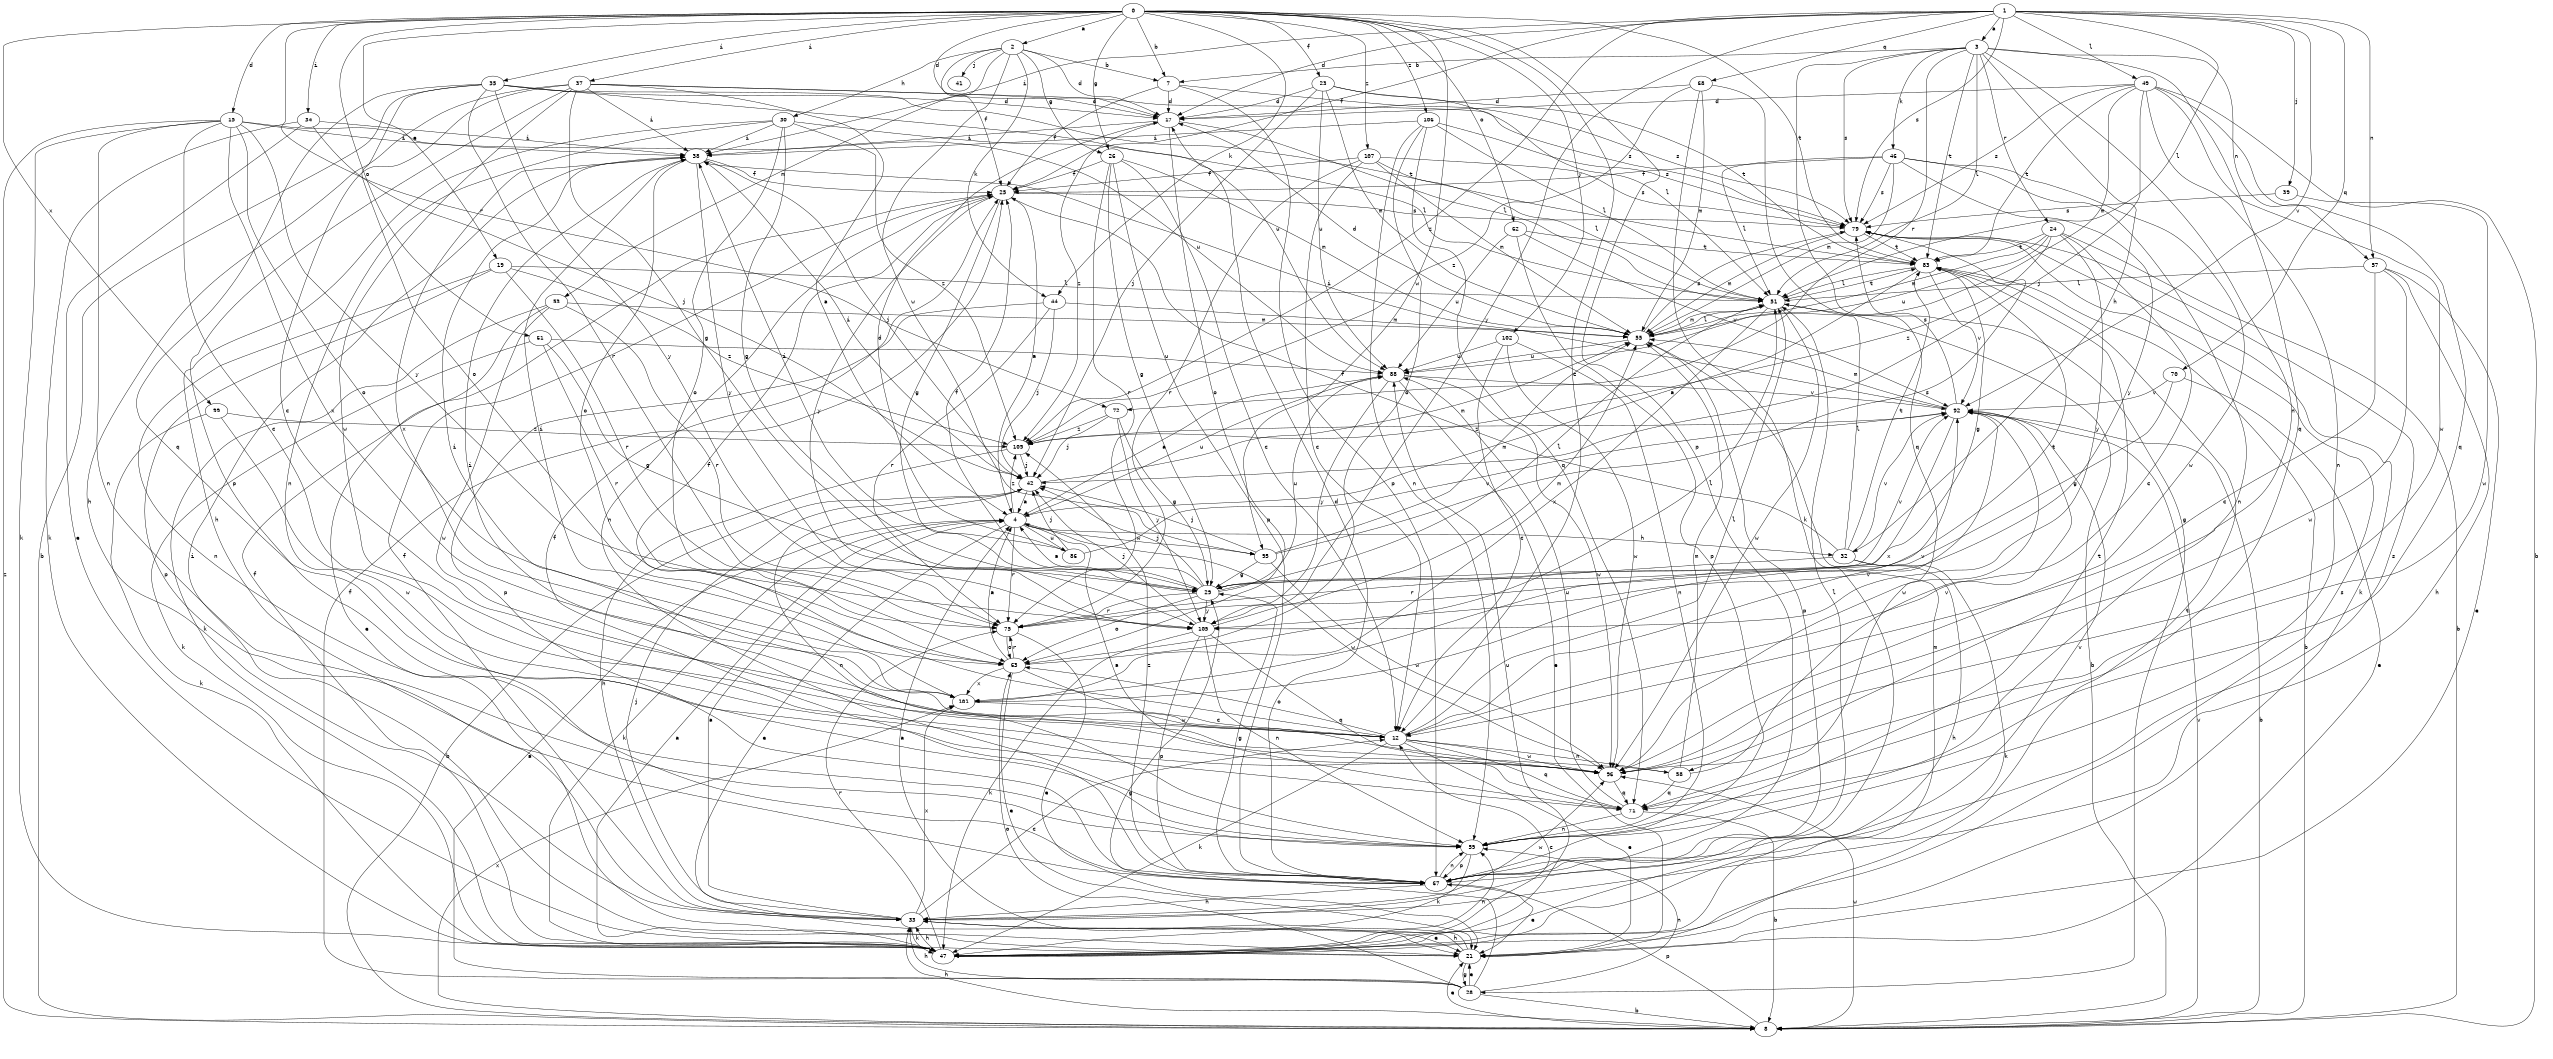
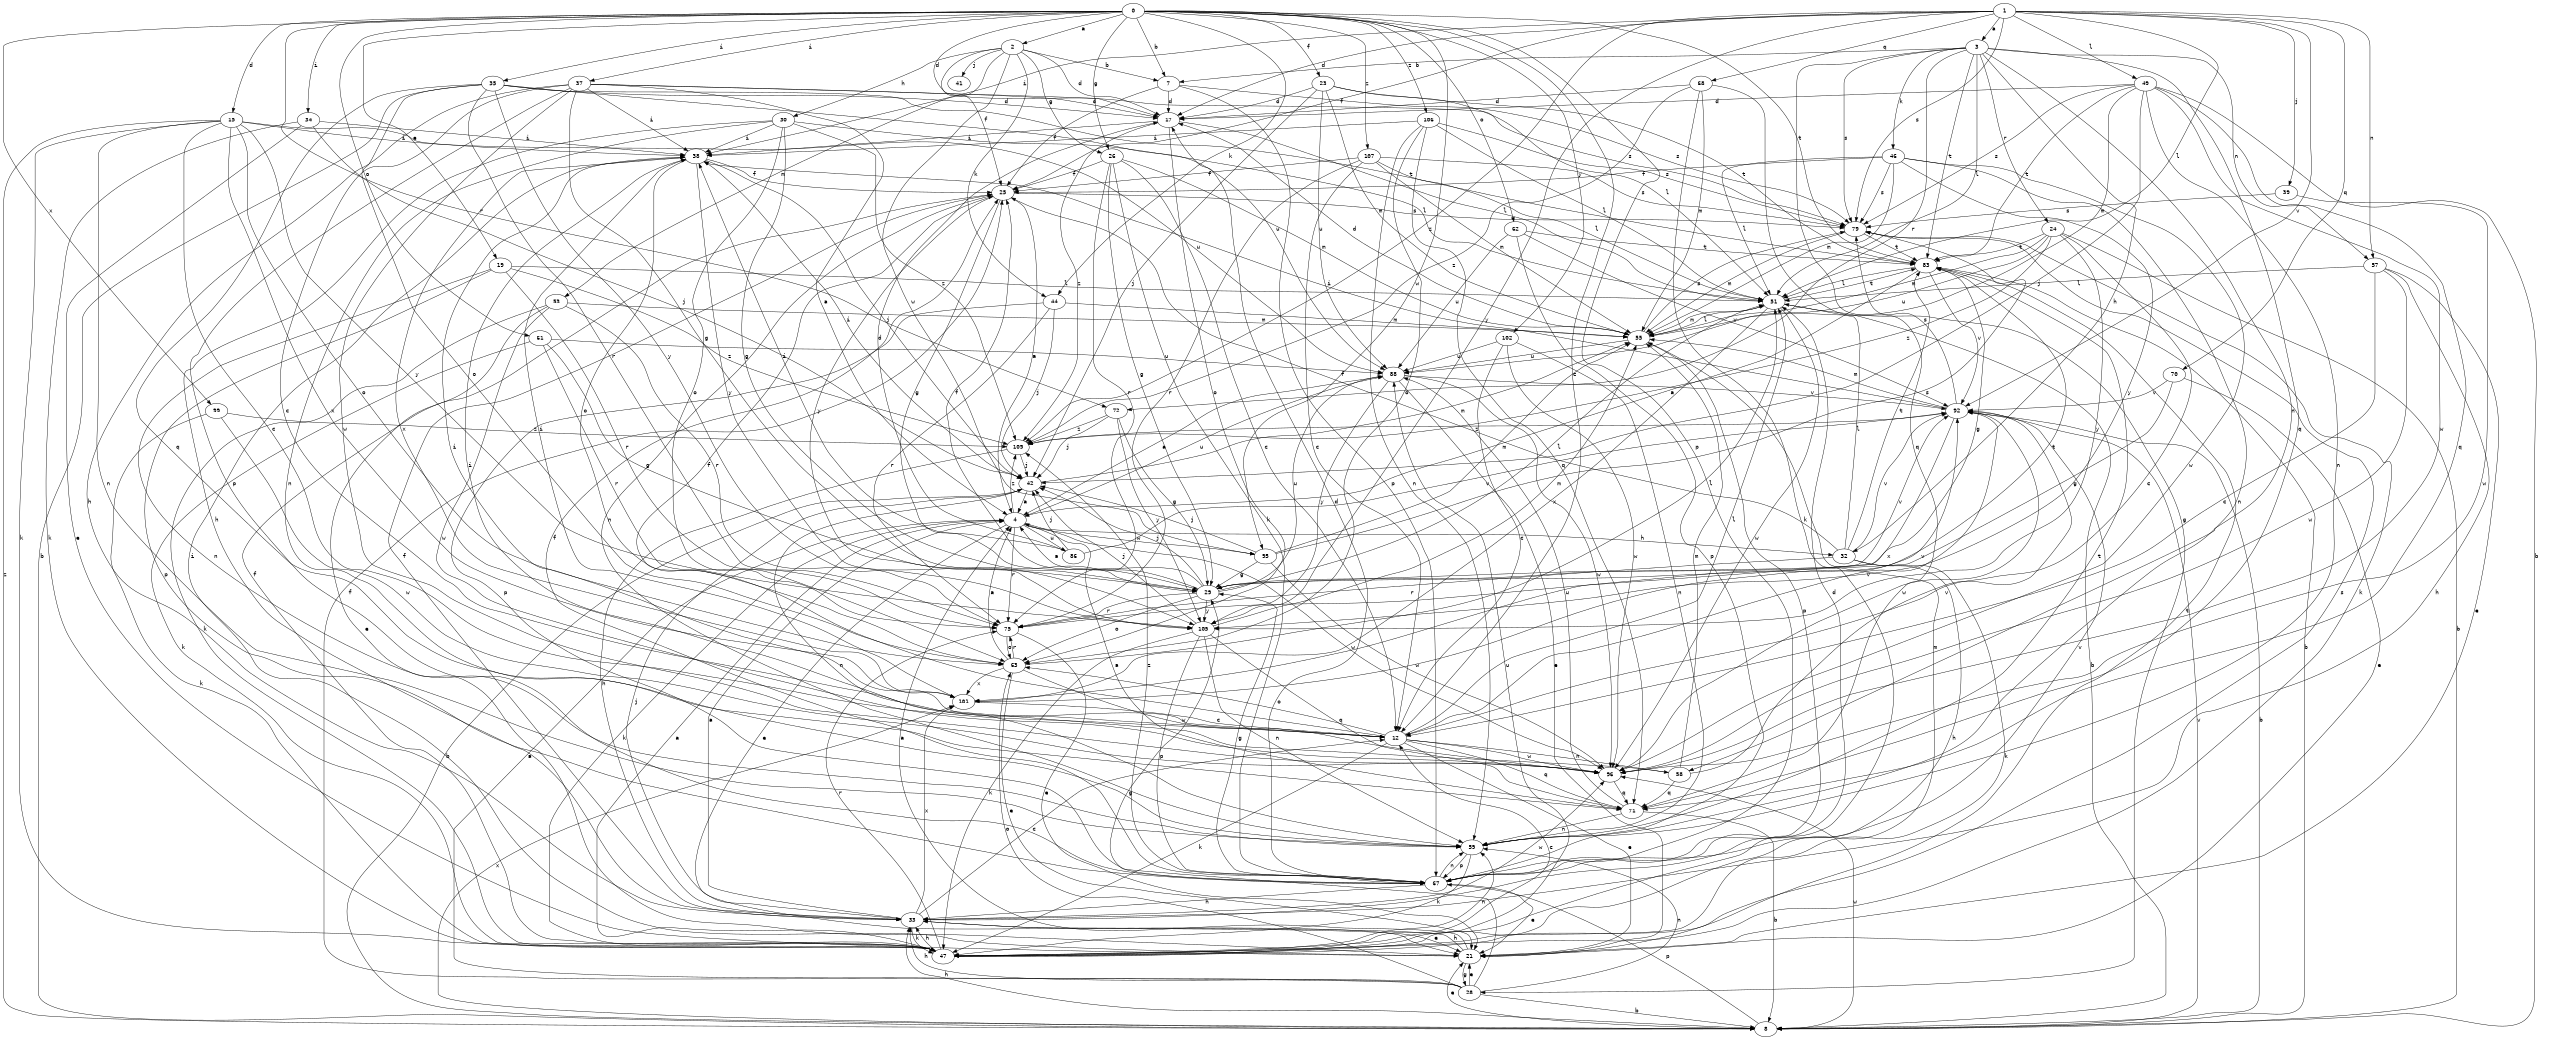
(1269, 520) -> (1269, 520)
(1834, 593) -> (1834, 593)
(2281, 667) -> none
